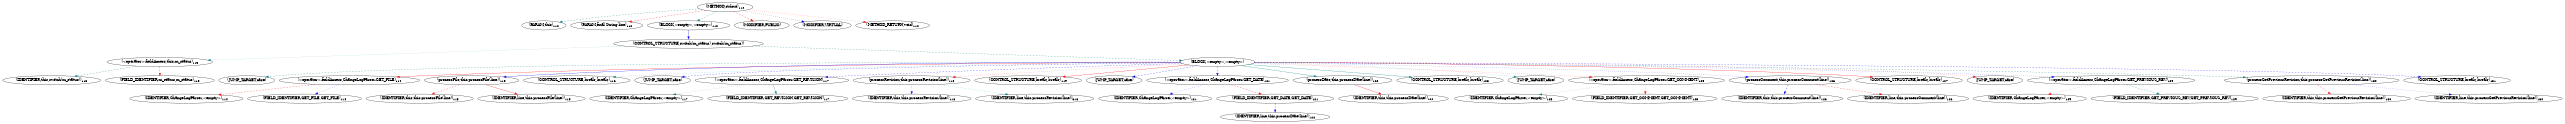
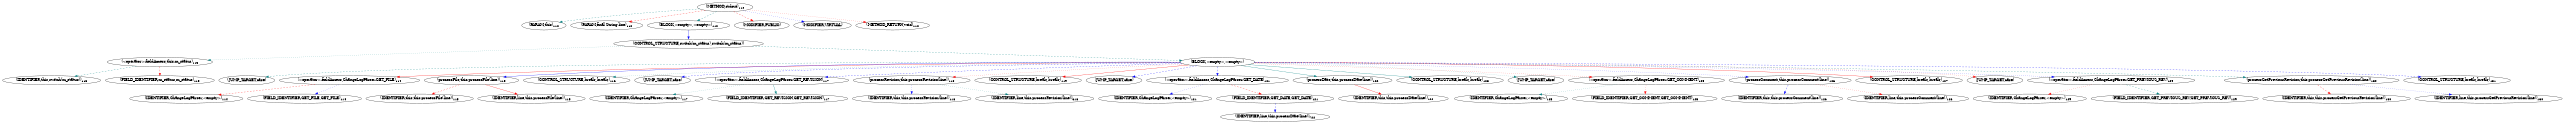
(1848, 89) -> (1848, 89)
(1312, 117) -> (1312, 117)
